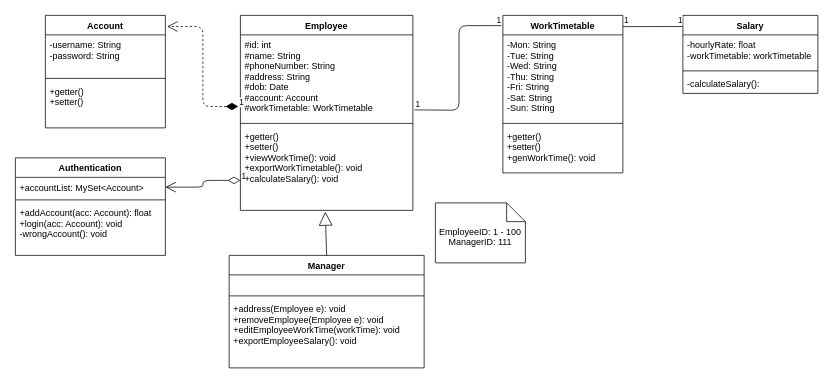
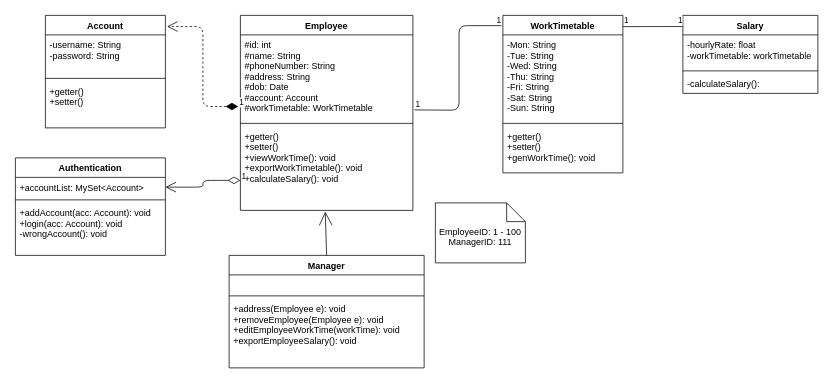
(94, 213) -> (92, 213)
(326, 226) -> (326, 221)
